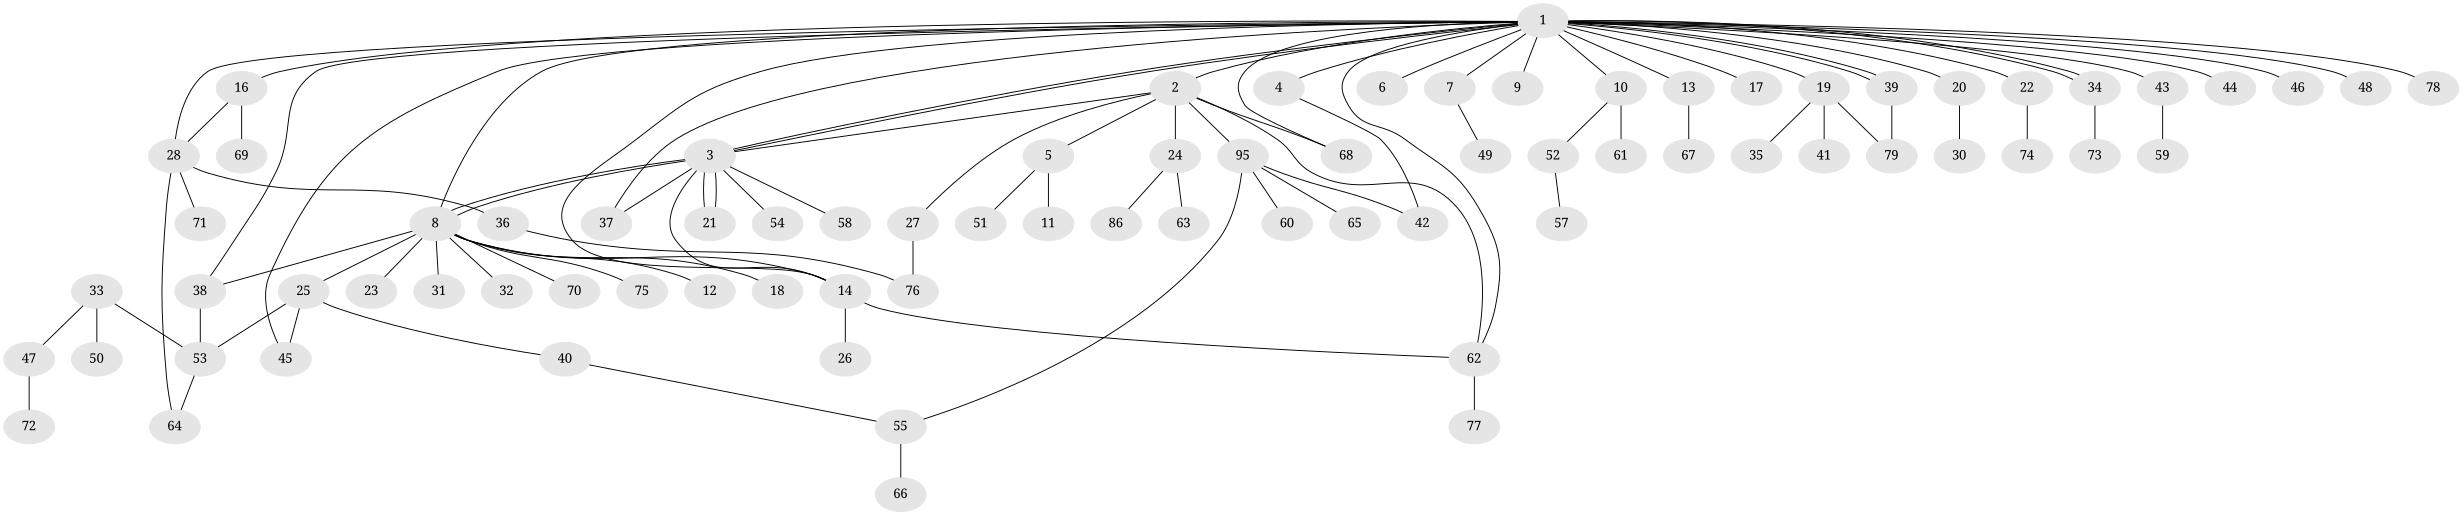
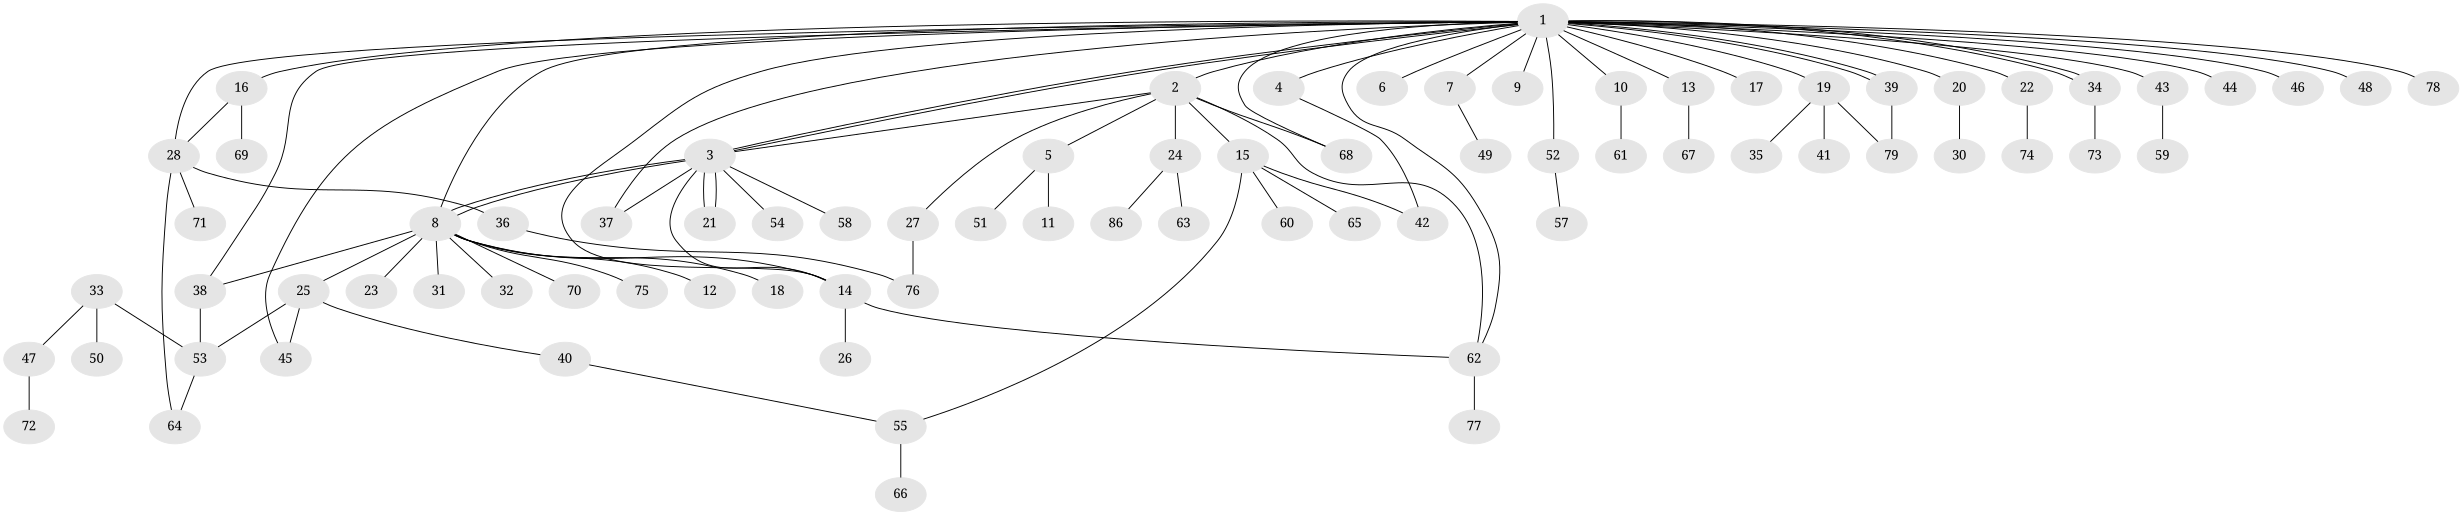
(1587, 122) -> (1553, 88)
(1243, 156) -> (1243, 156)
